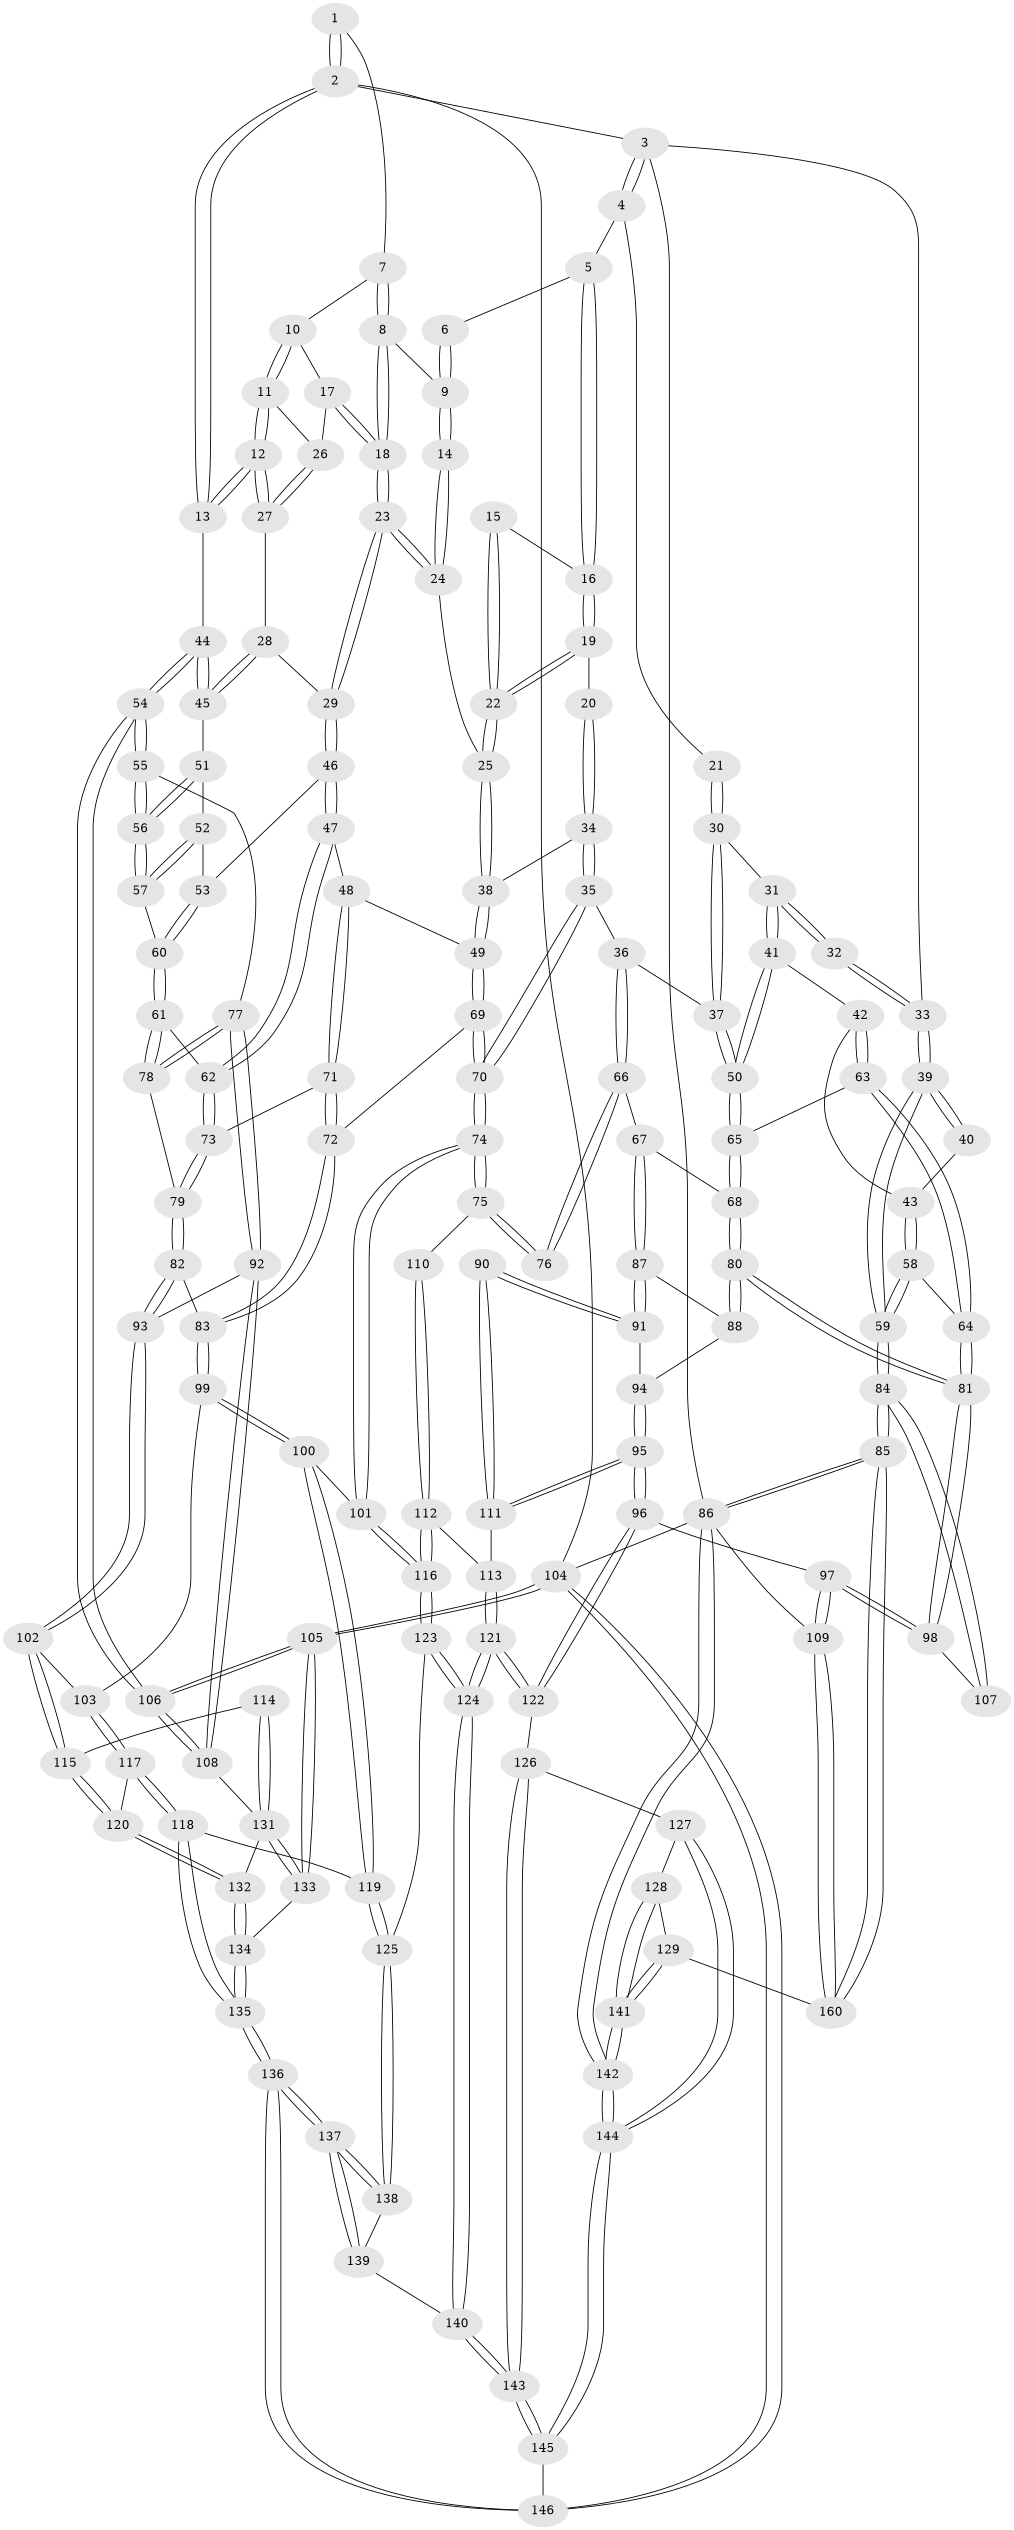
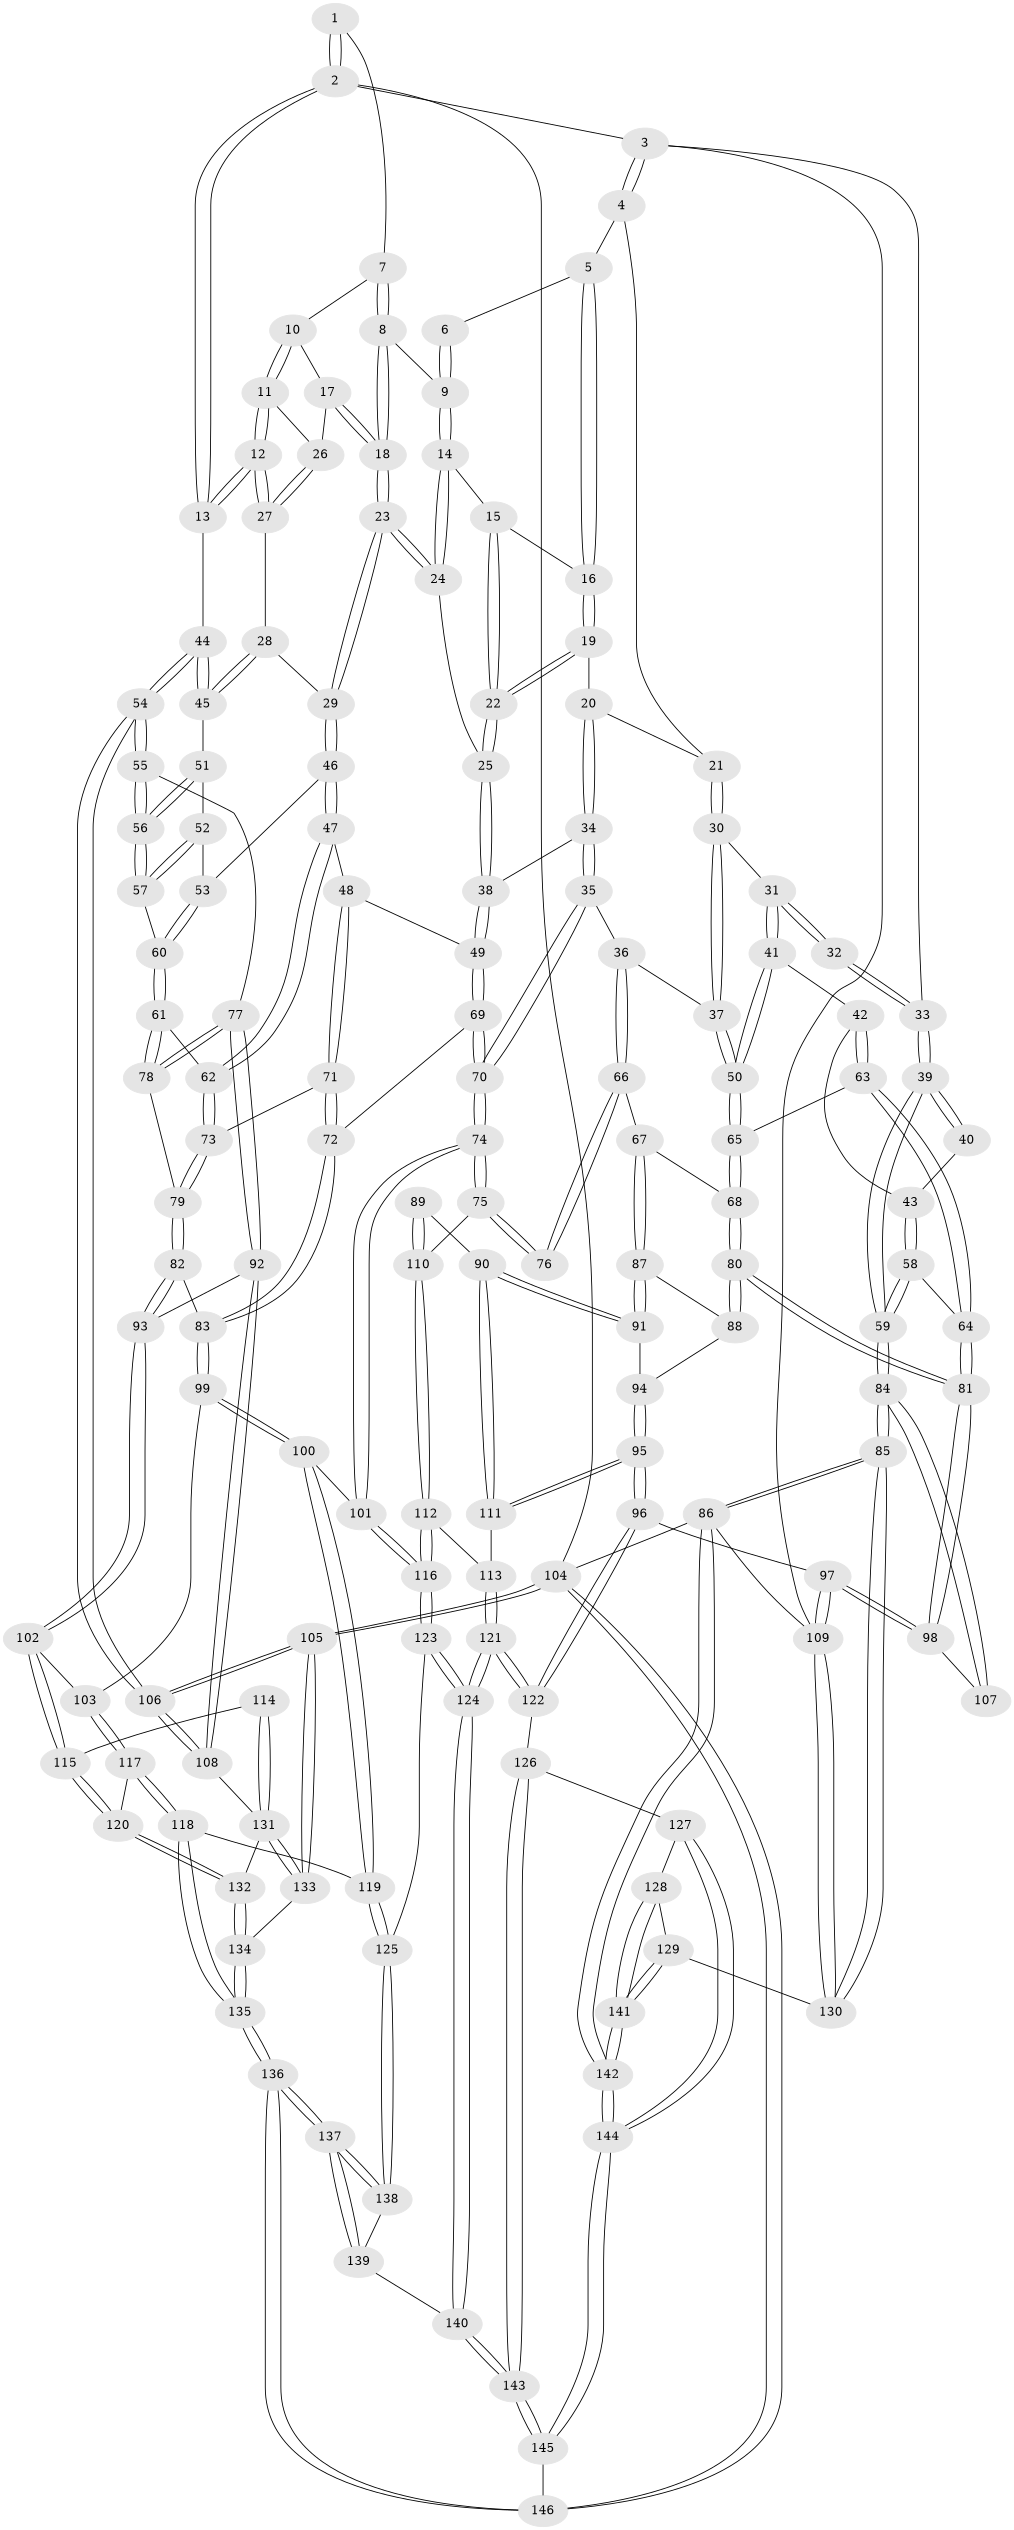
none -> (470, 486)
none -> (653, 735)
(669, 829) -> (882, 830)
none -> (418, 1203)
(831, 2013) -> (831, 2013)
